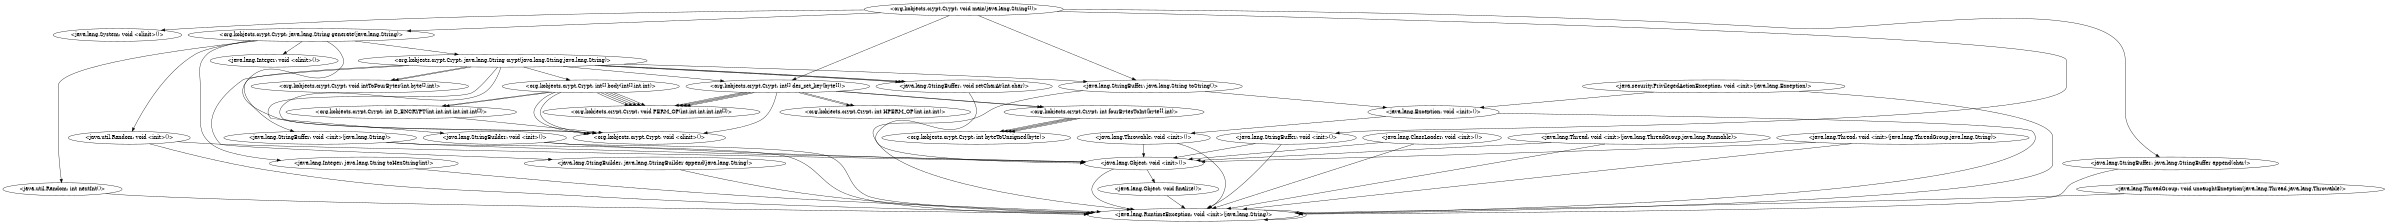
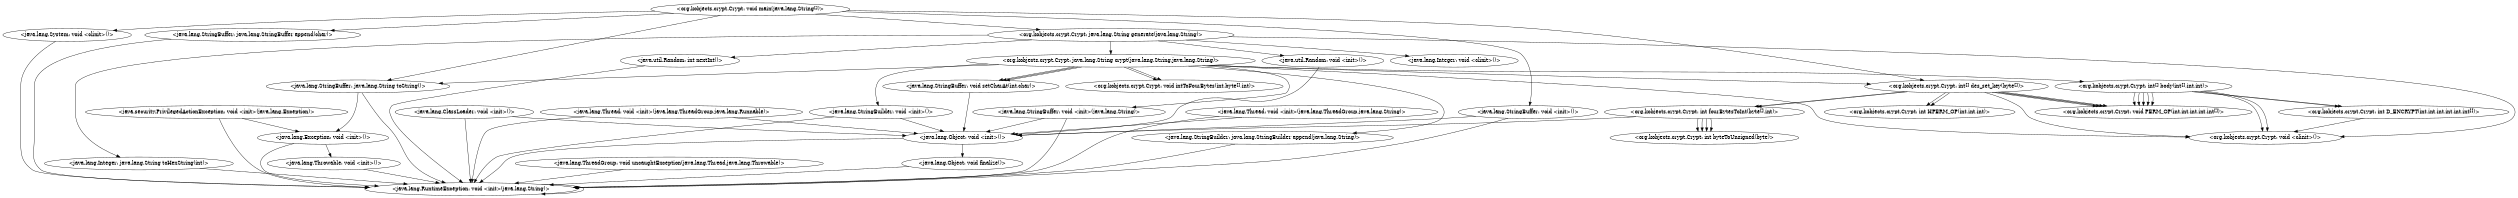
(1144, 149) -> (1329, 126)
(617, 198) -> (42, 172)
